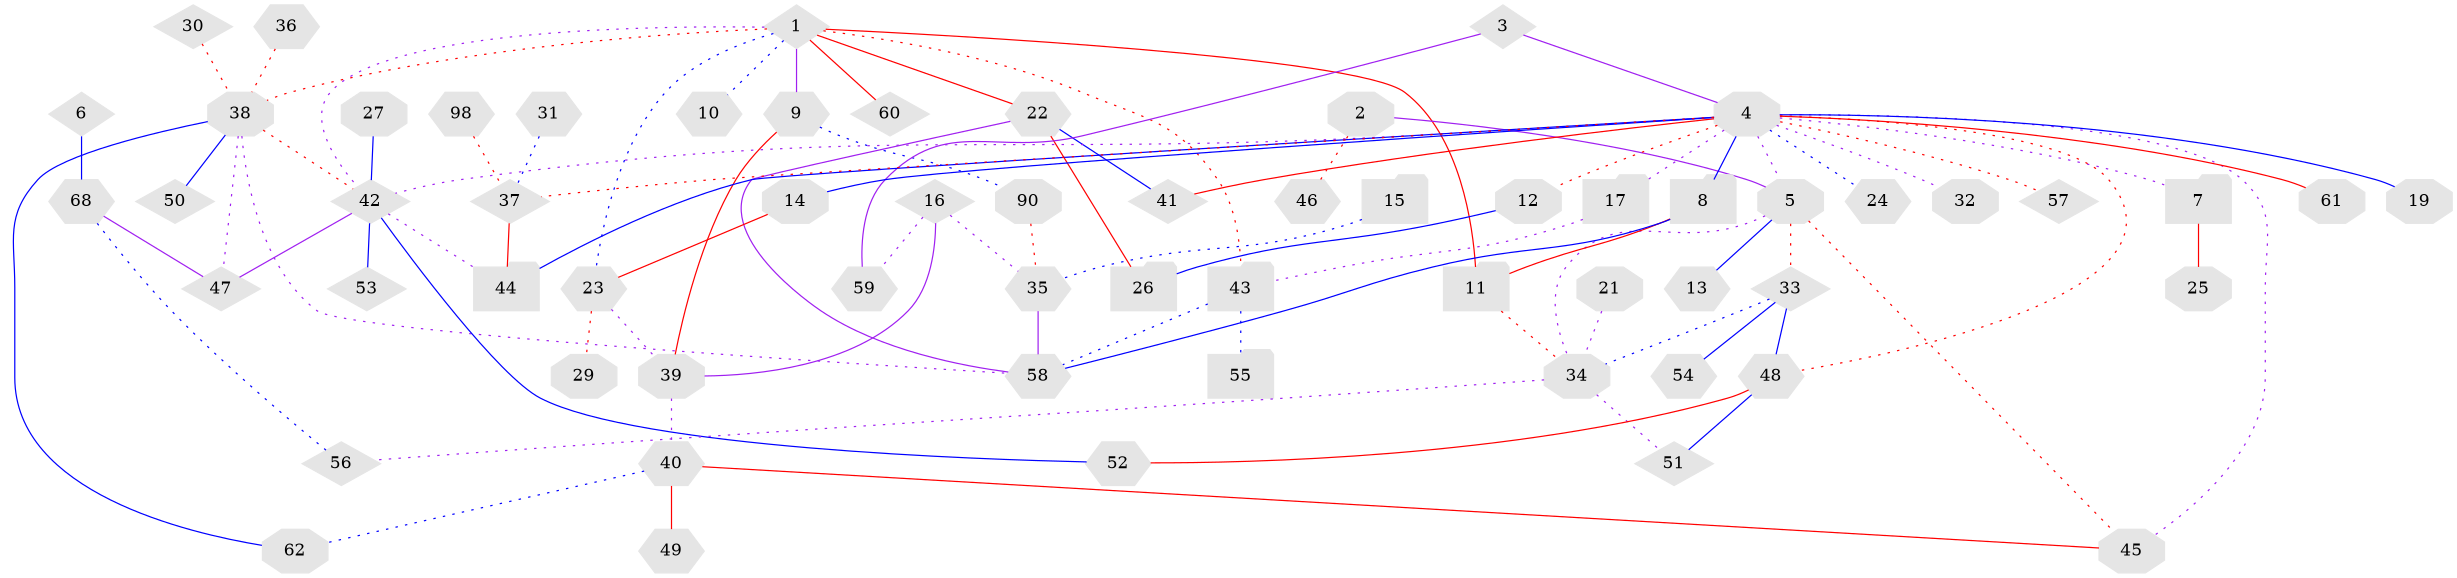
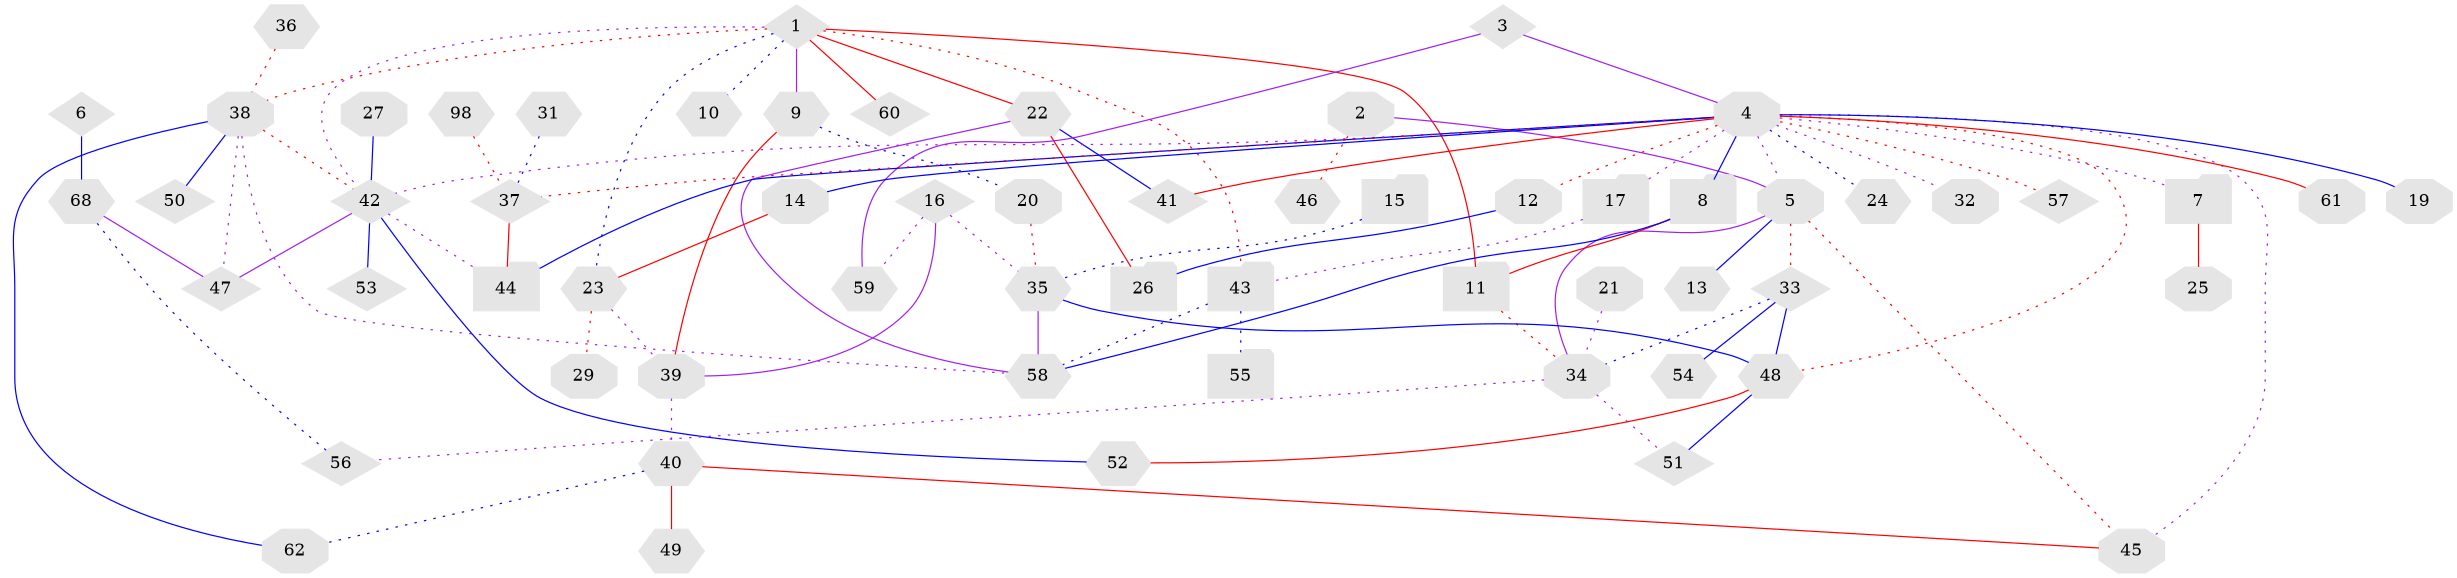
(193, 27) -> none
(1028, 202) -> (1028, 202)
(1661, 232) -> (1661, 232)
none -> (1407, 327)
